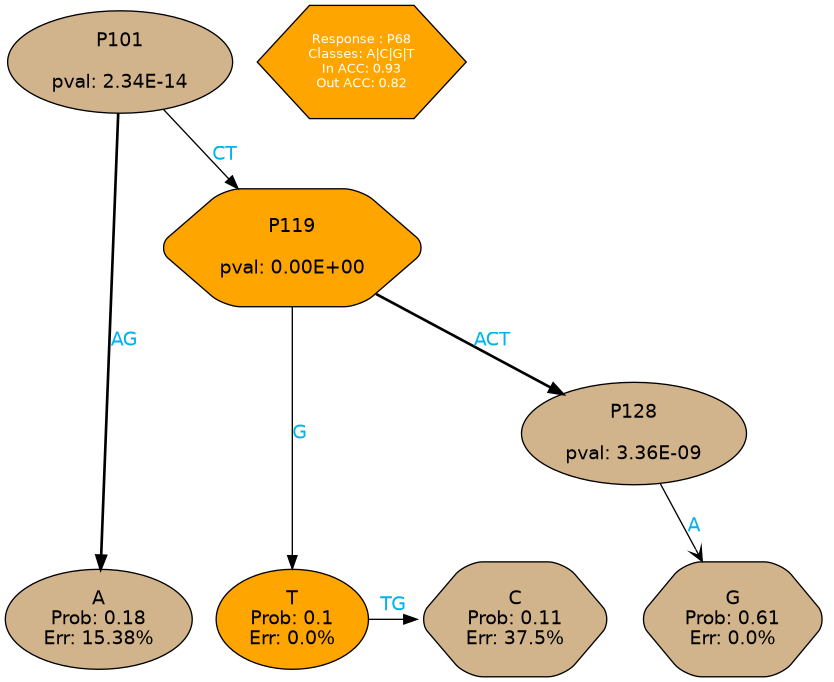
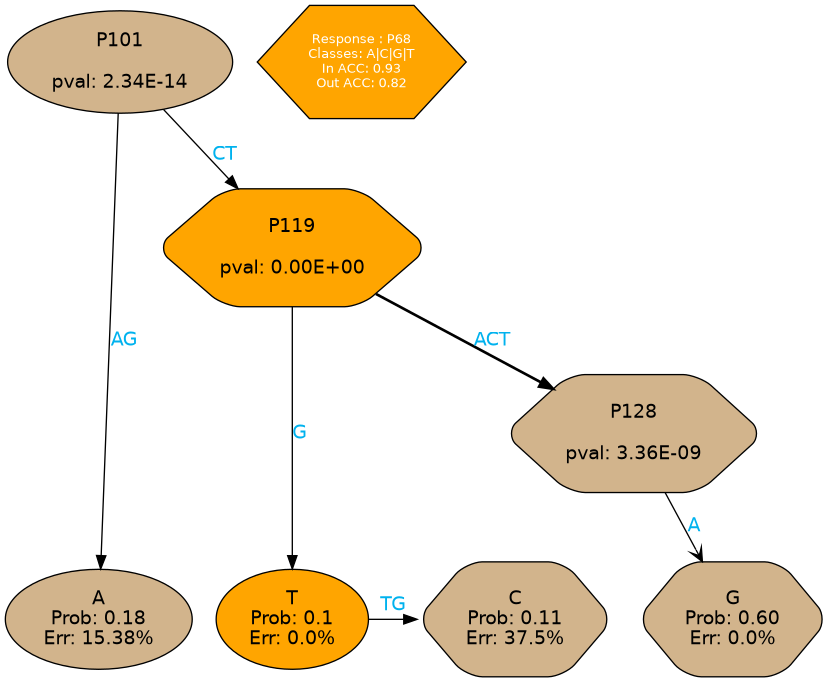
(110, 334) -> (110, 334)
(634, 434) -> (634, 434)
(733, 619) -> (733, 619)
